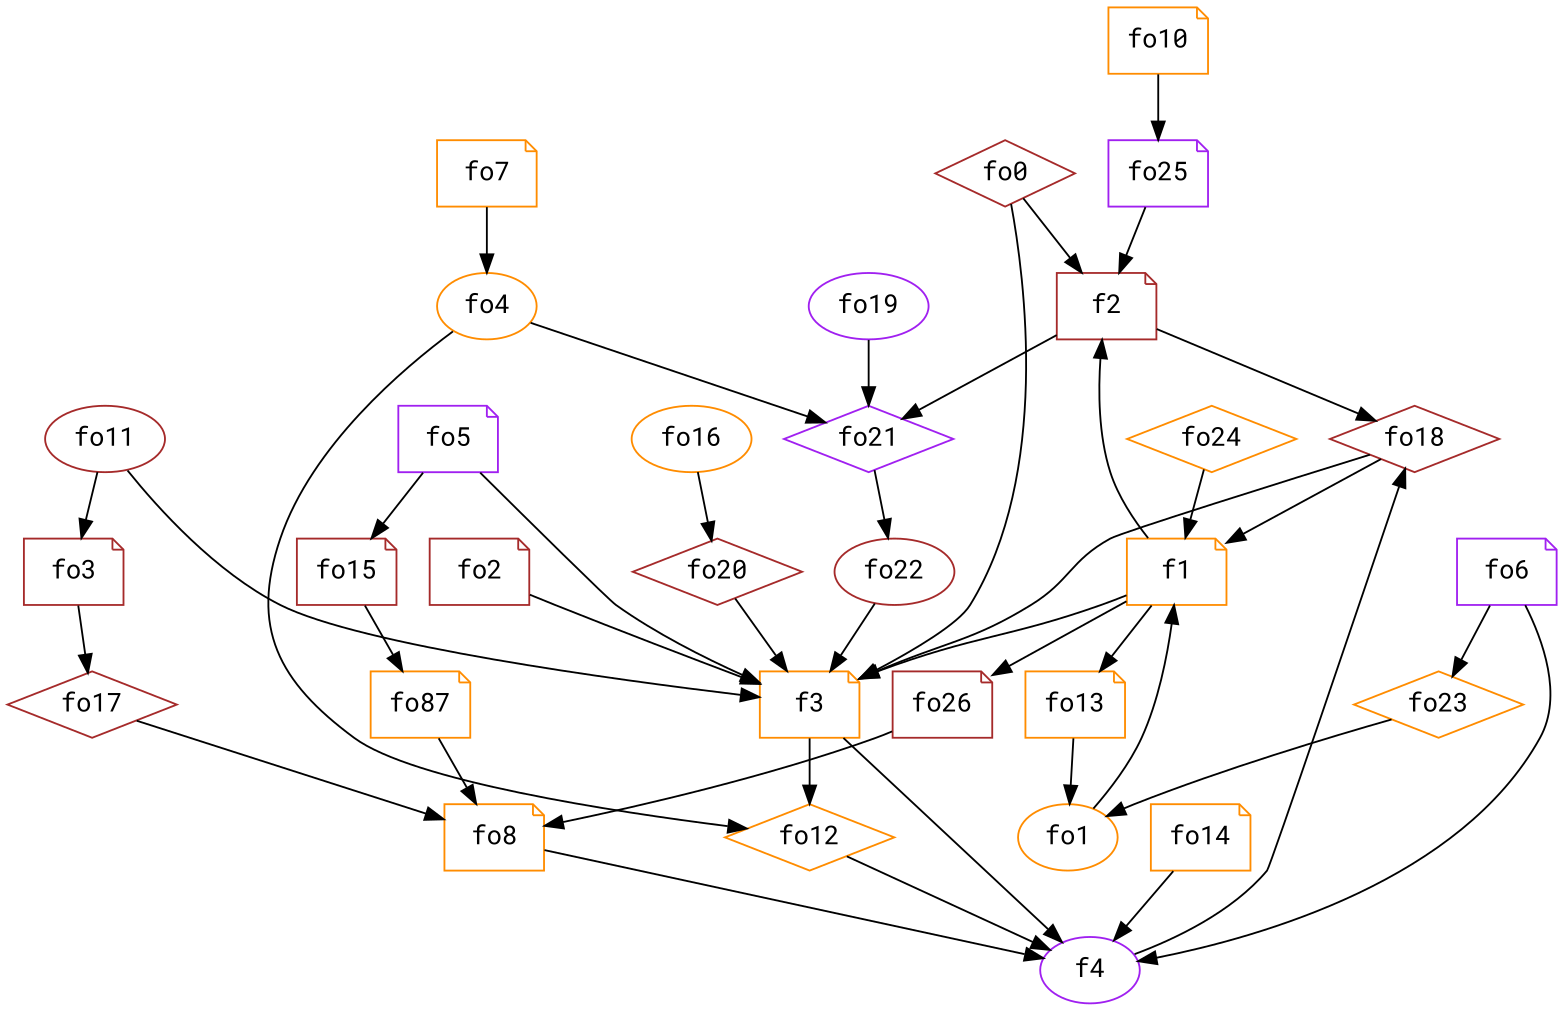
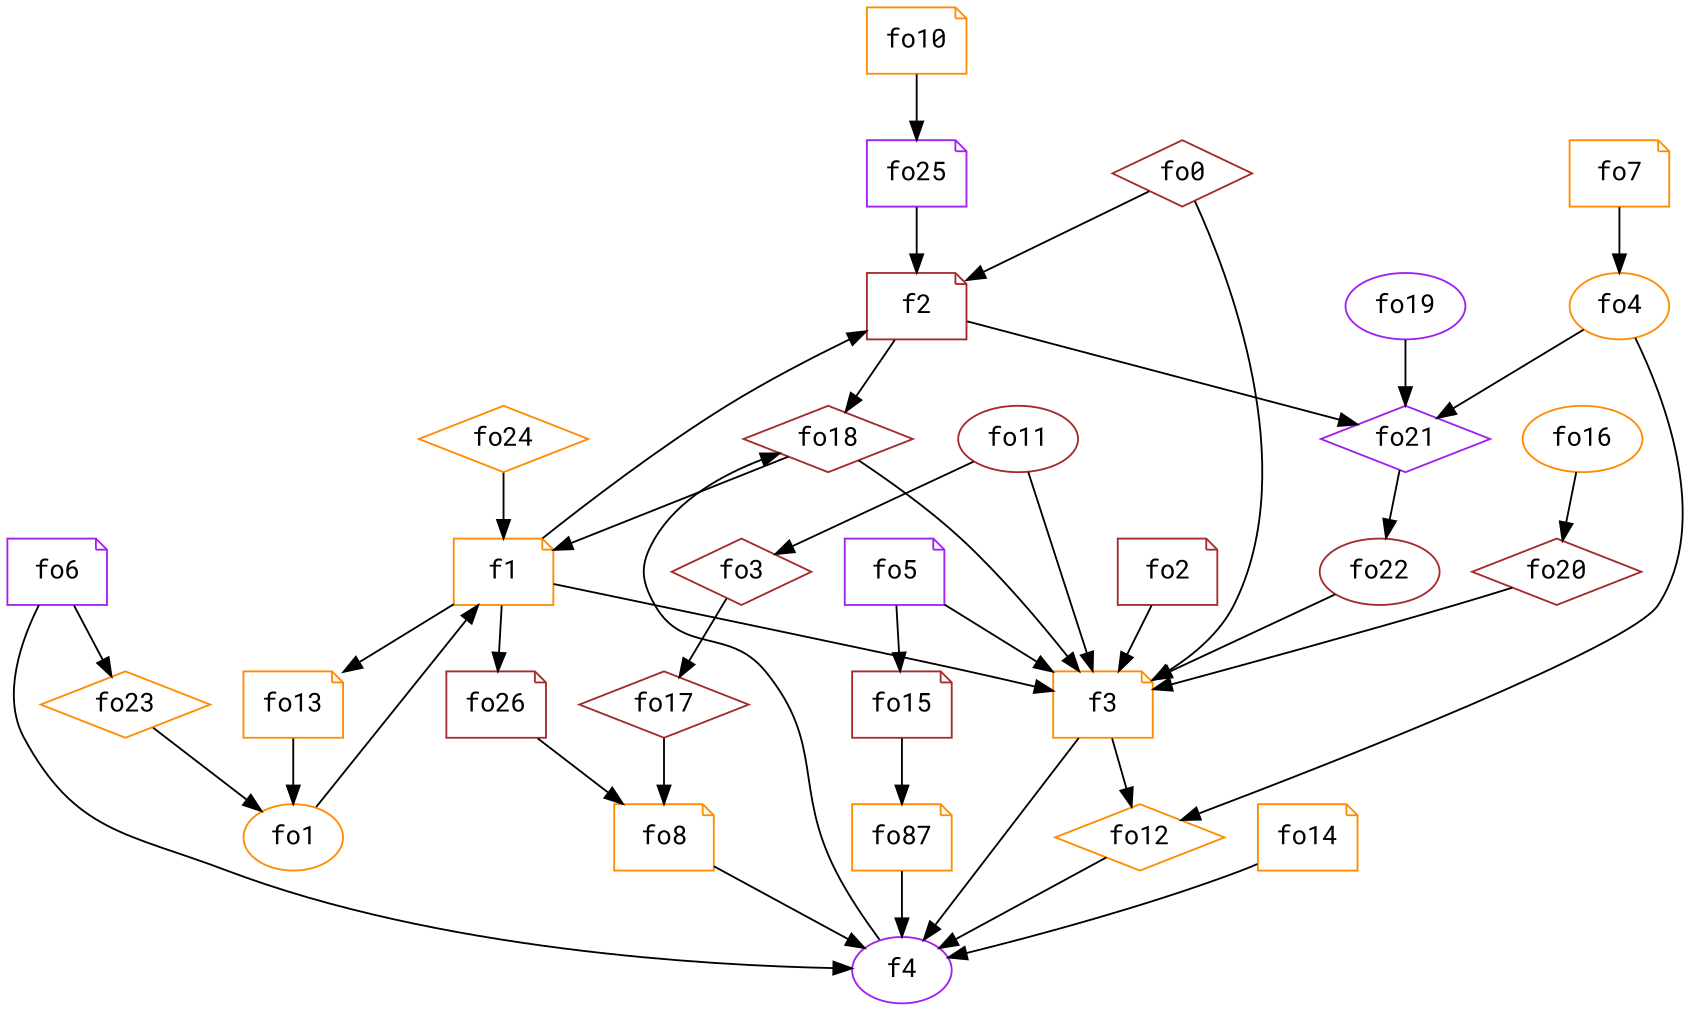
(74, 572) -> (741, 572)
(453, 763) -> (902, 895)
